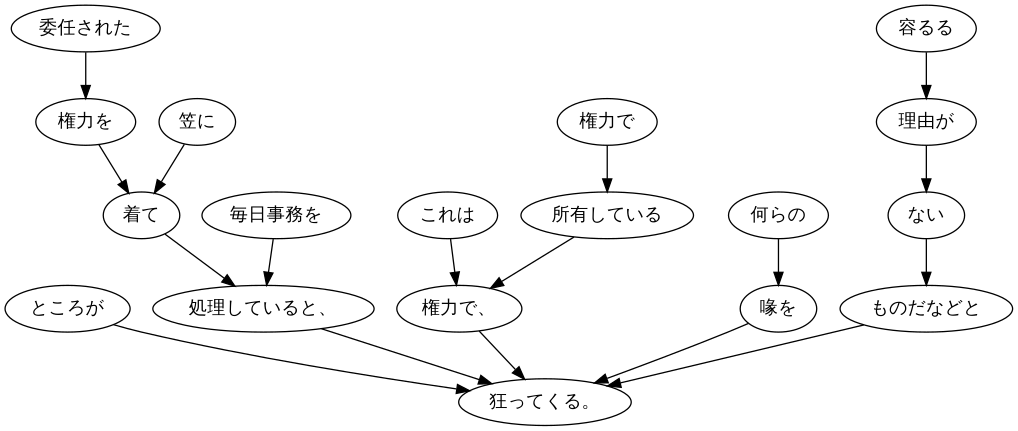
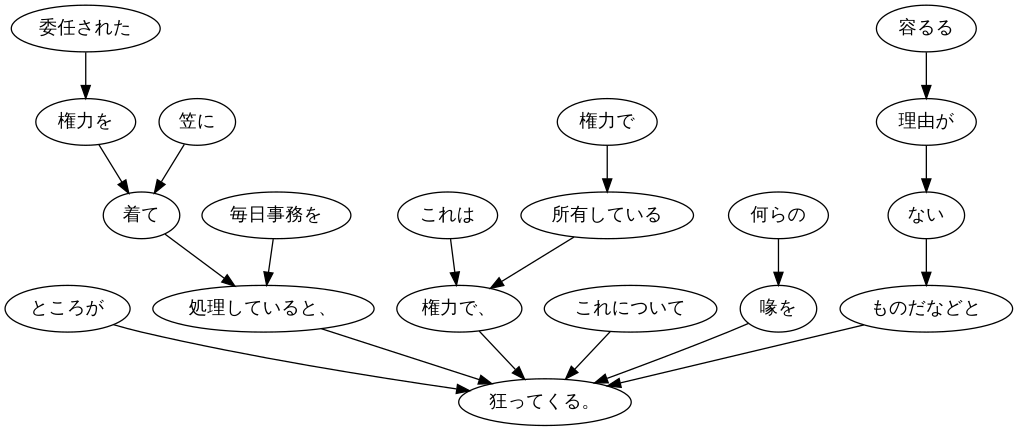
none -> (631, 309)
